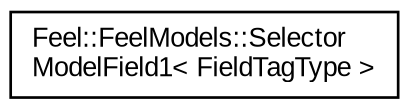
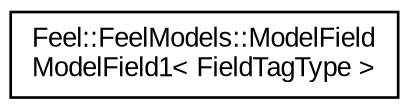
(204, 55) -> (204, 55)
